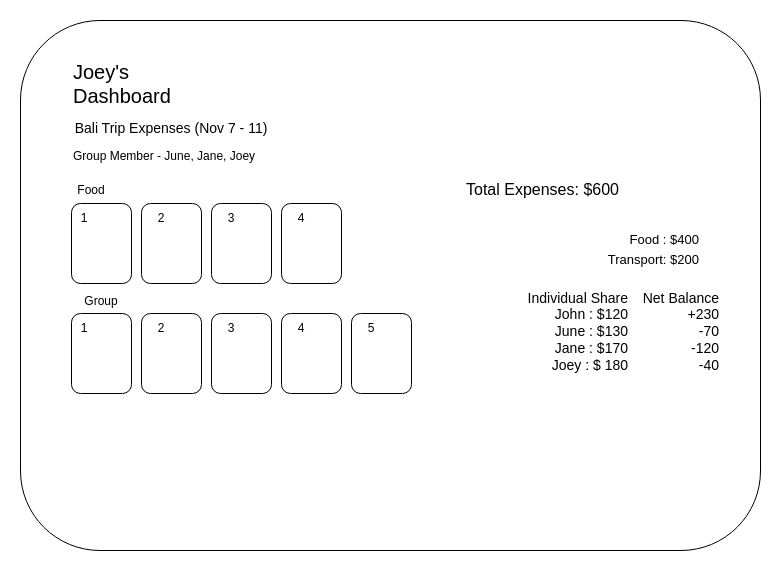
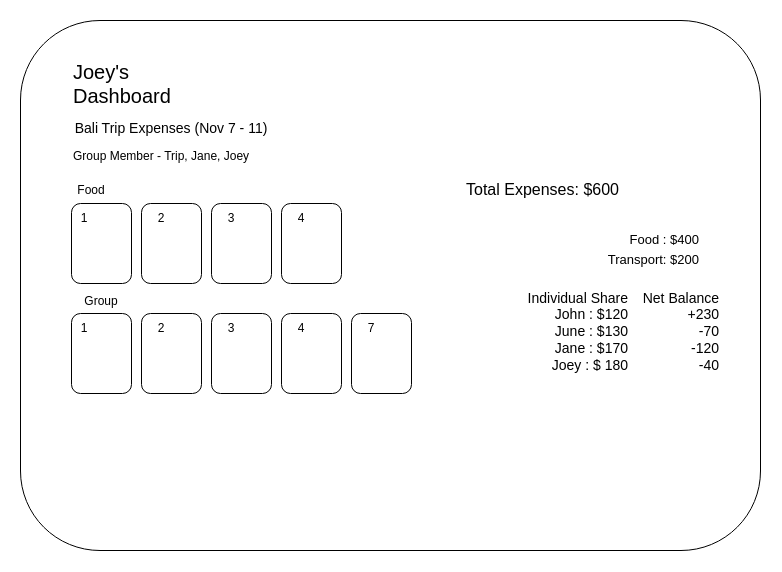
(183, 153) -> (183, 153)
(372, 329) -> (372, 329)
